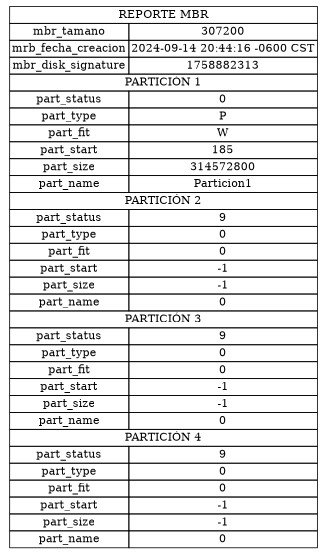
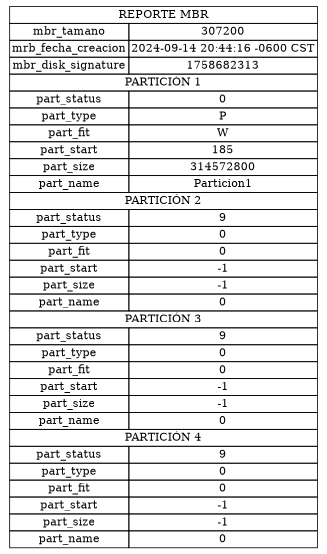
(223, 65) -> (223, 65)
